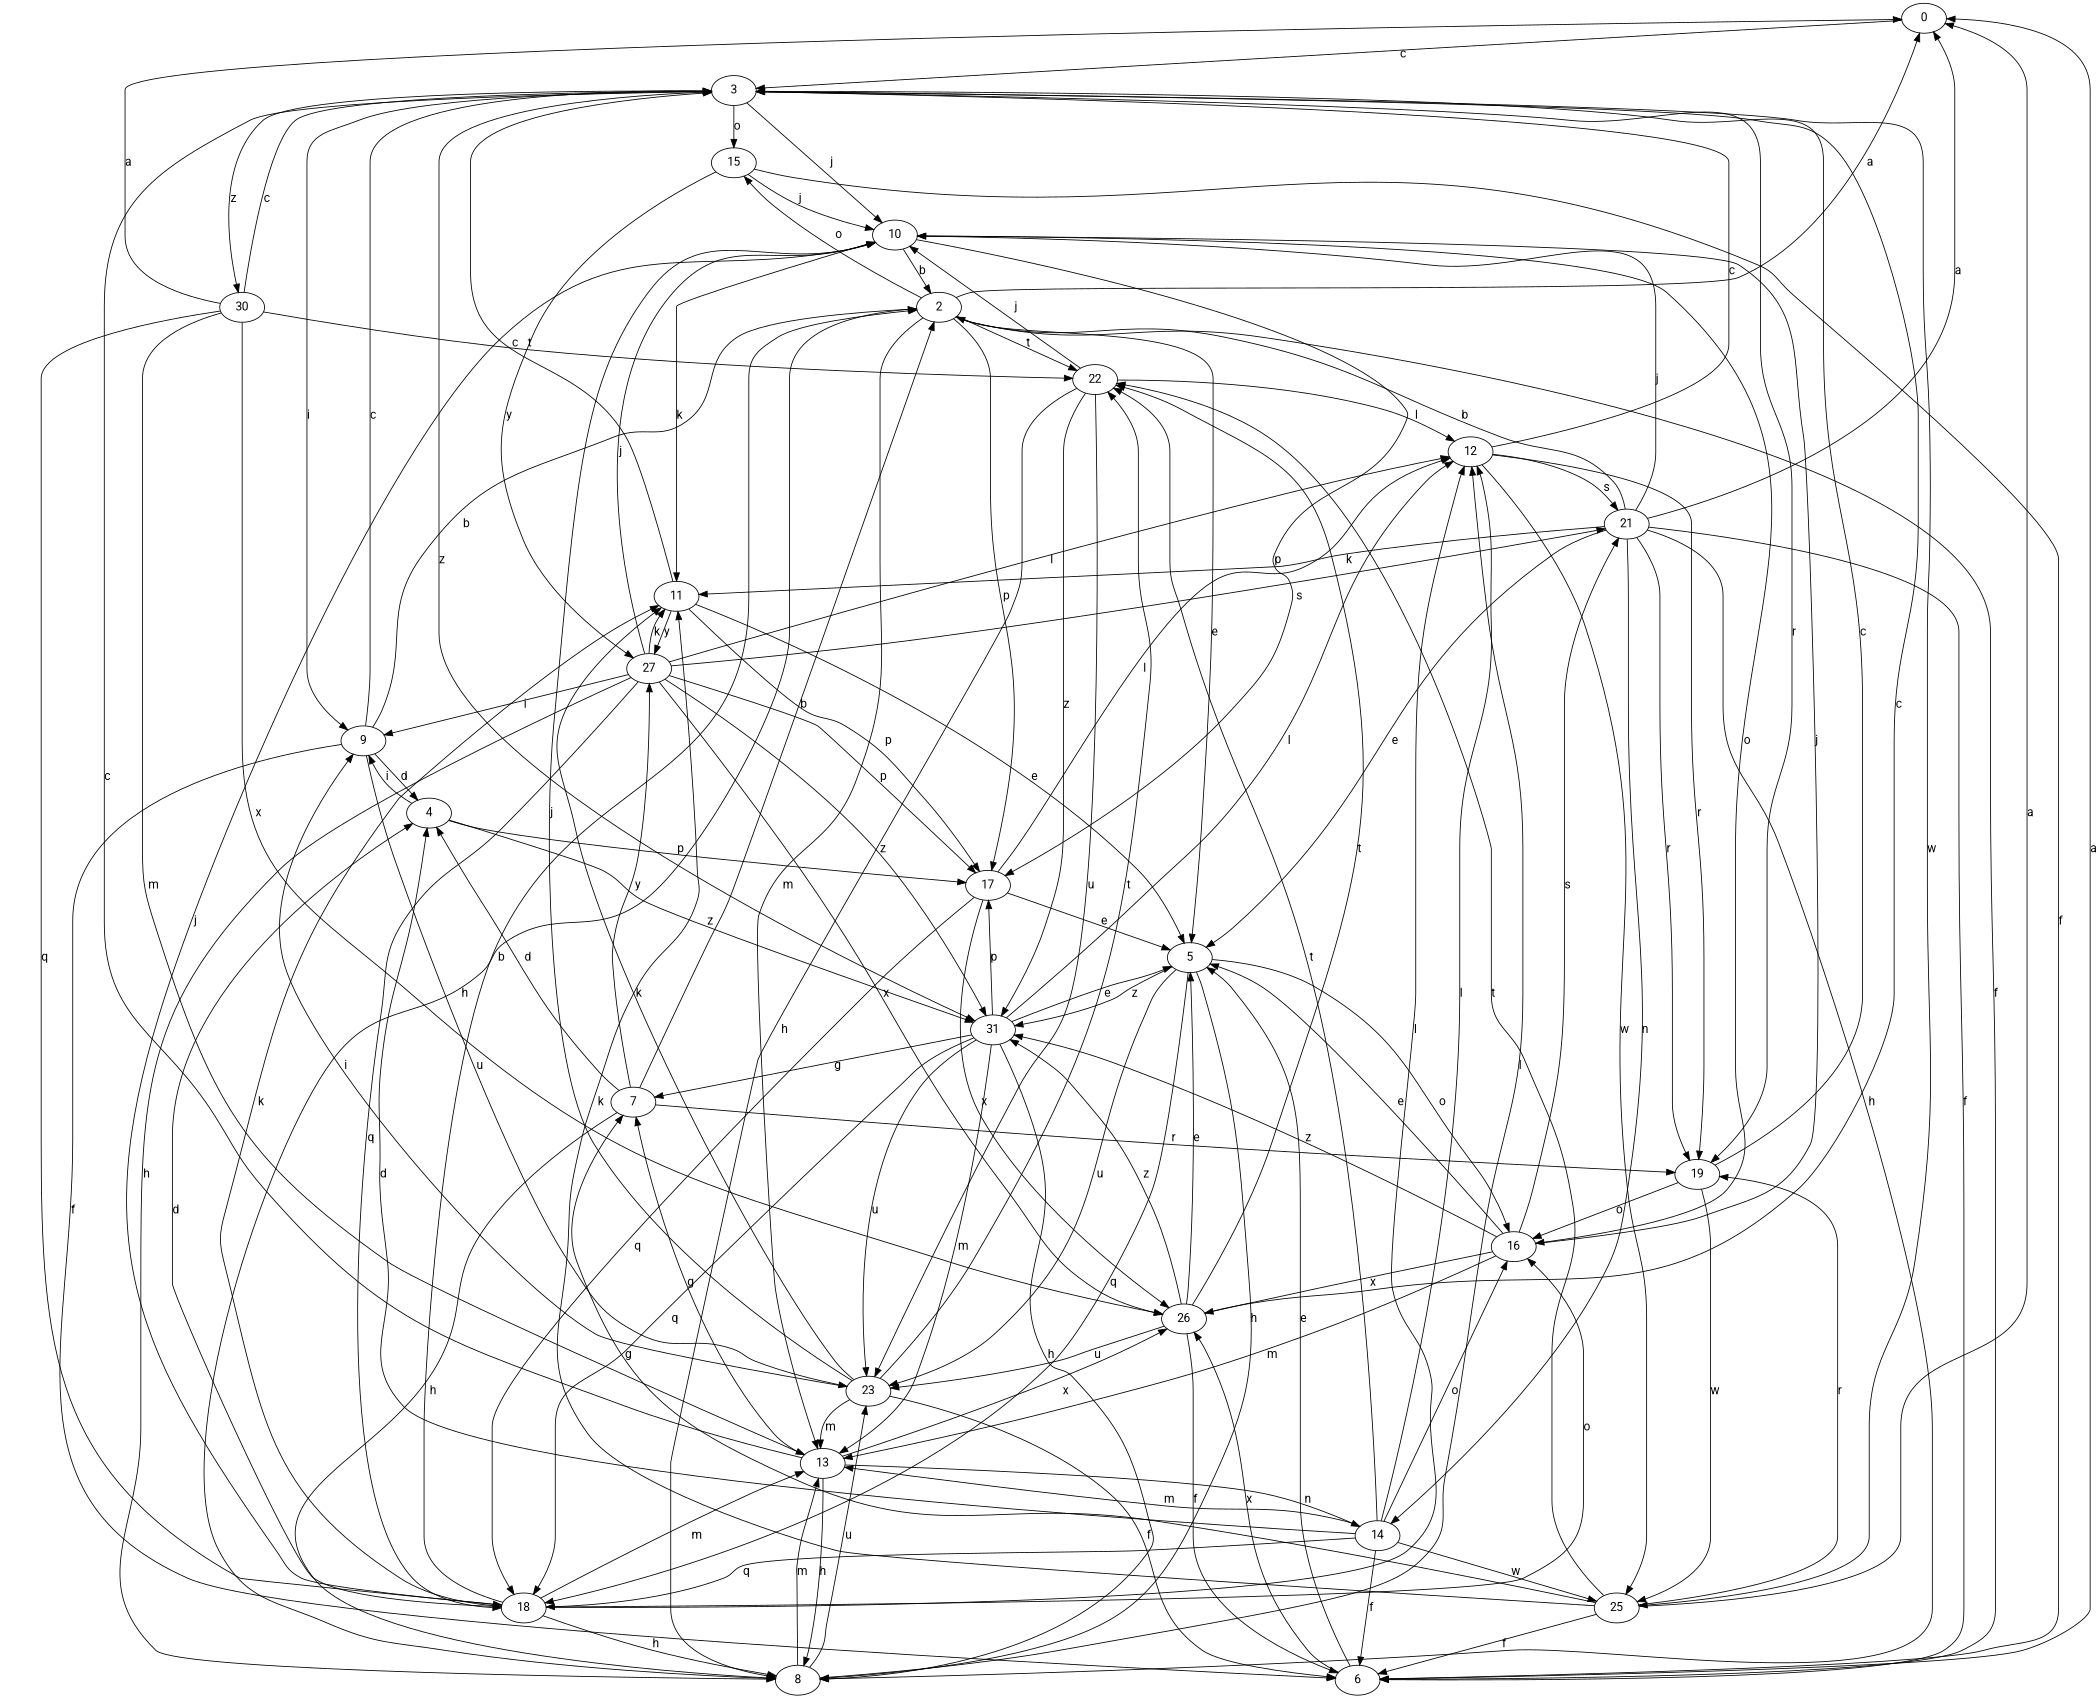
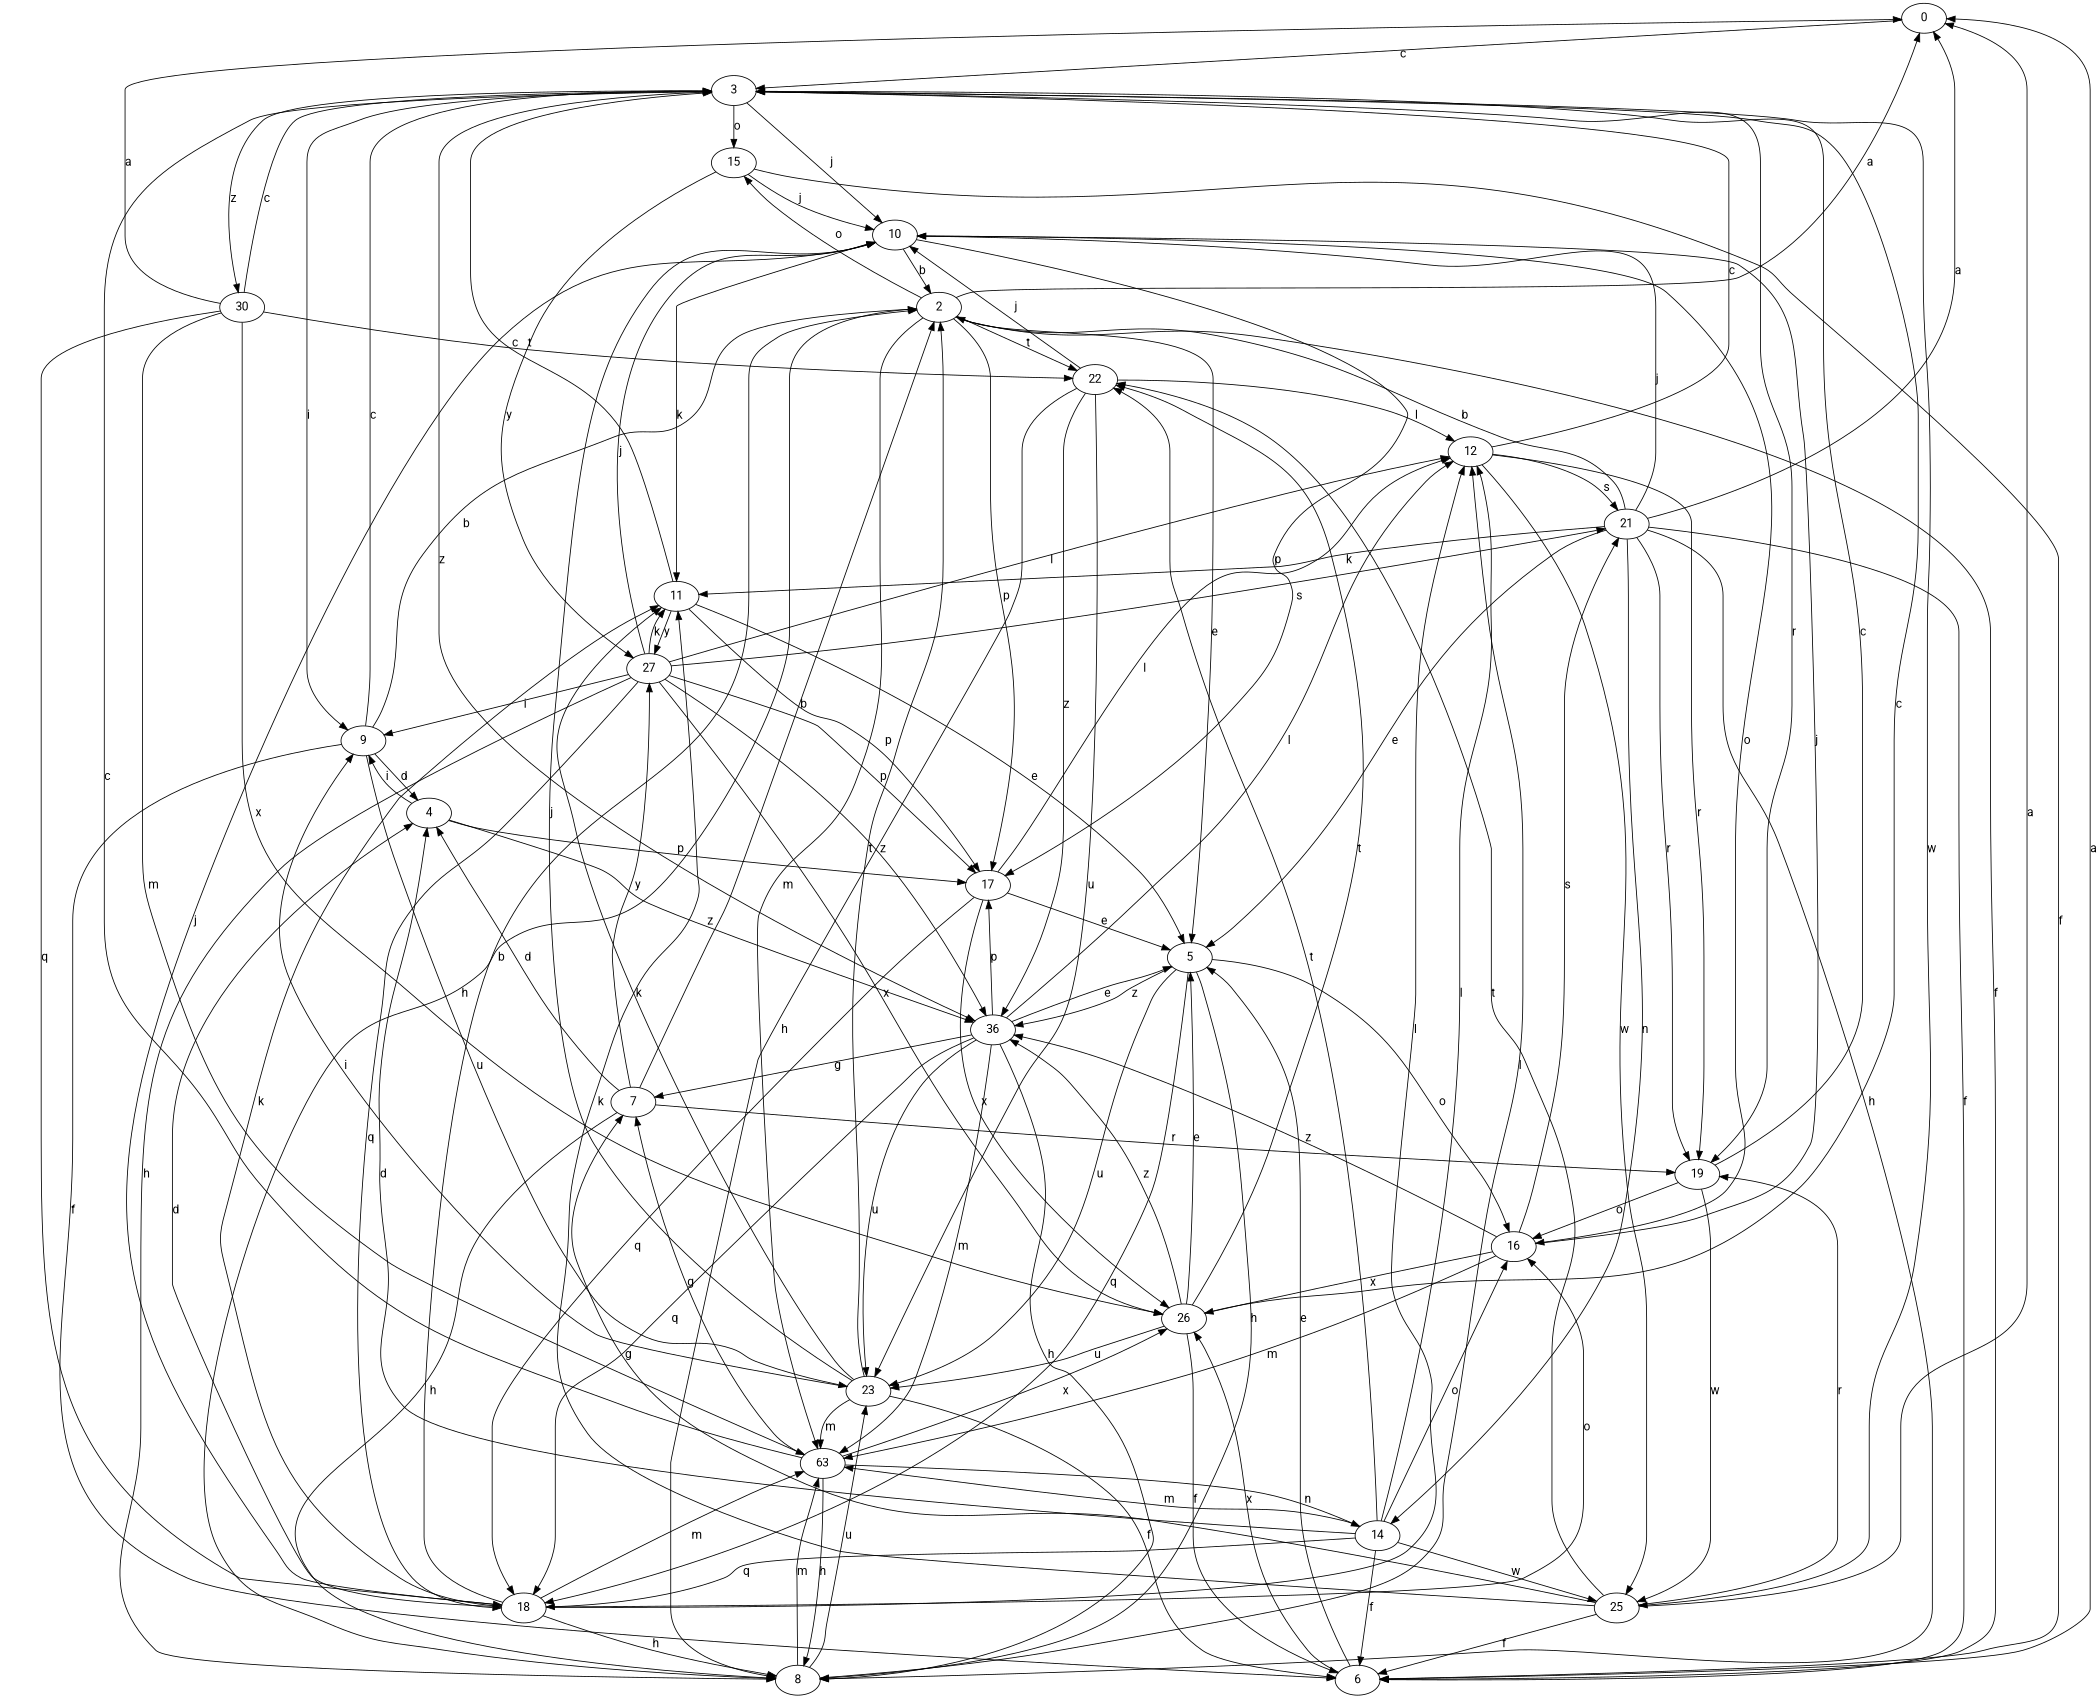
(1113, 941) -> (868, 849)
(993, 1030) -> (993, 1030)
(1370, 1088) -> none
(823, 1463) -> (823, 1463)
